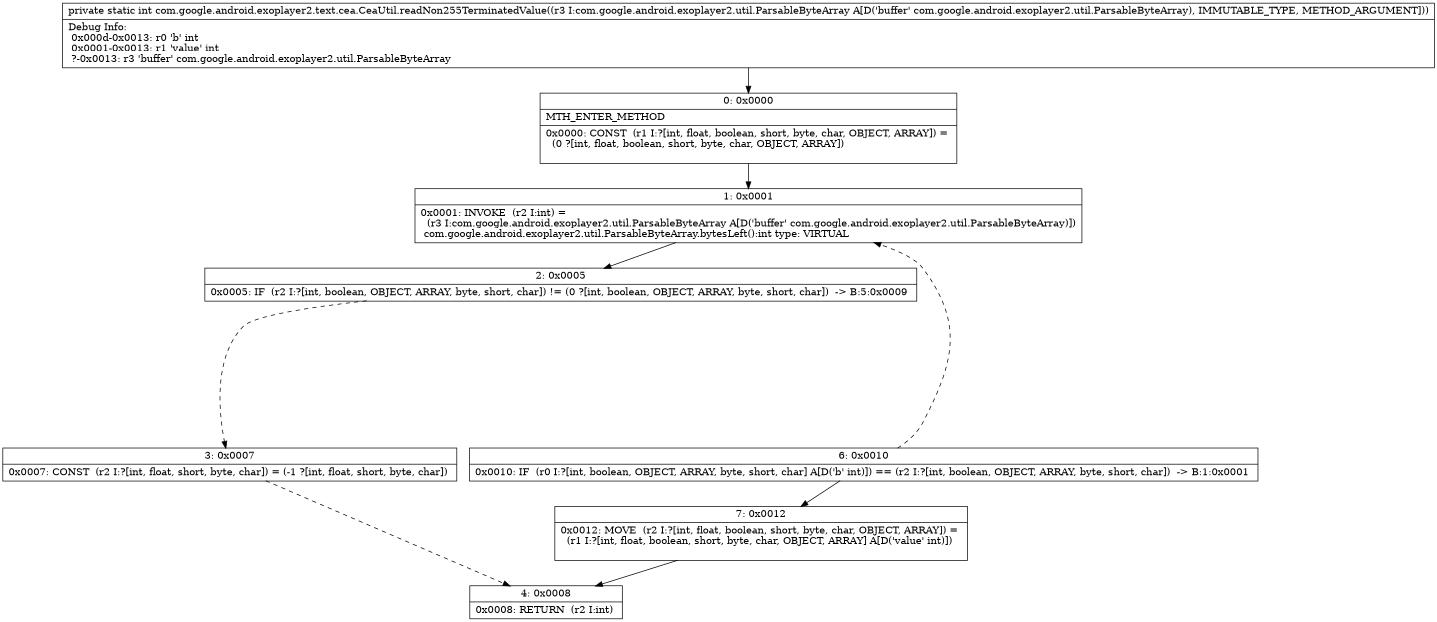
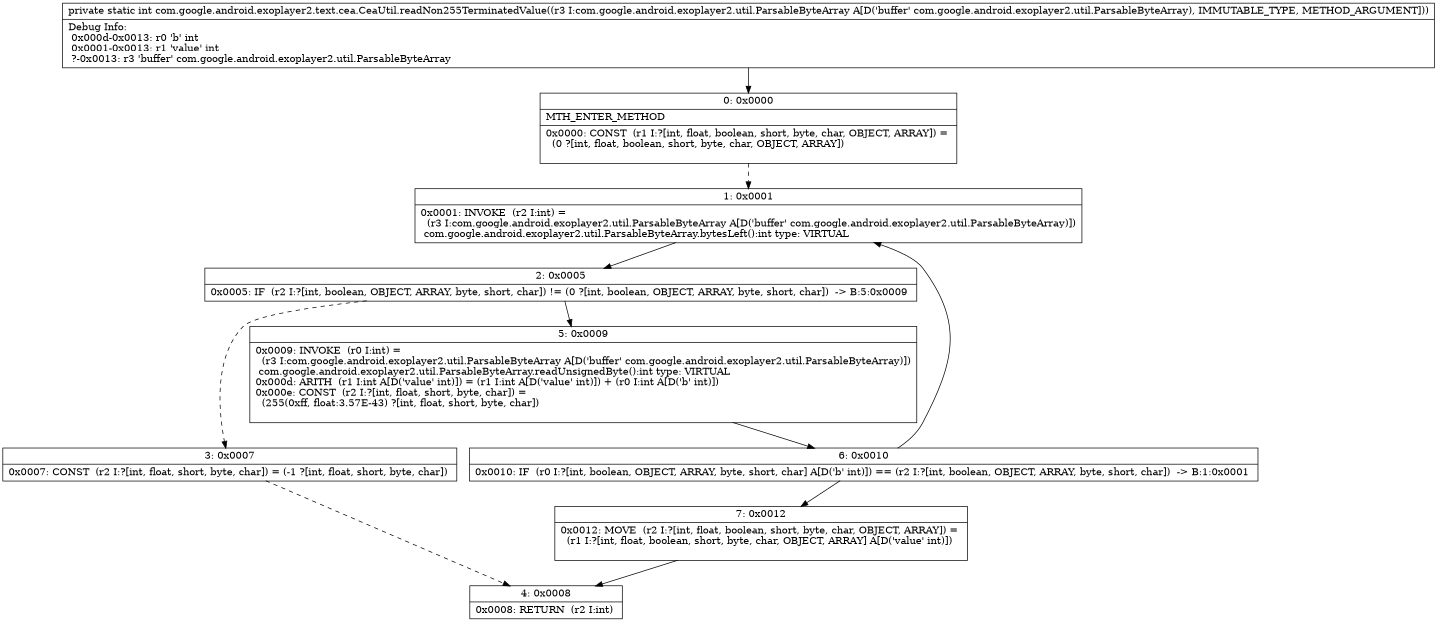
(748, 172) -> (748, 172)
(950, 339) -> (950, 339)
none -> (583, 375)
